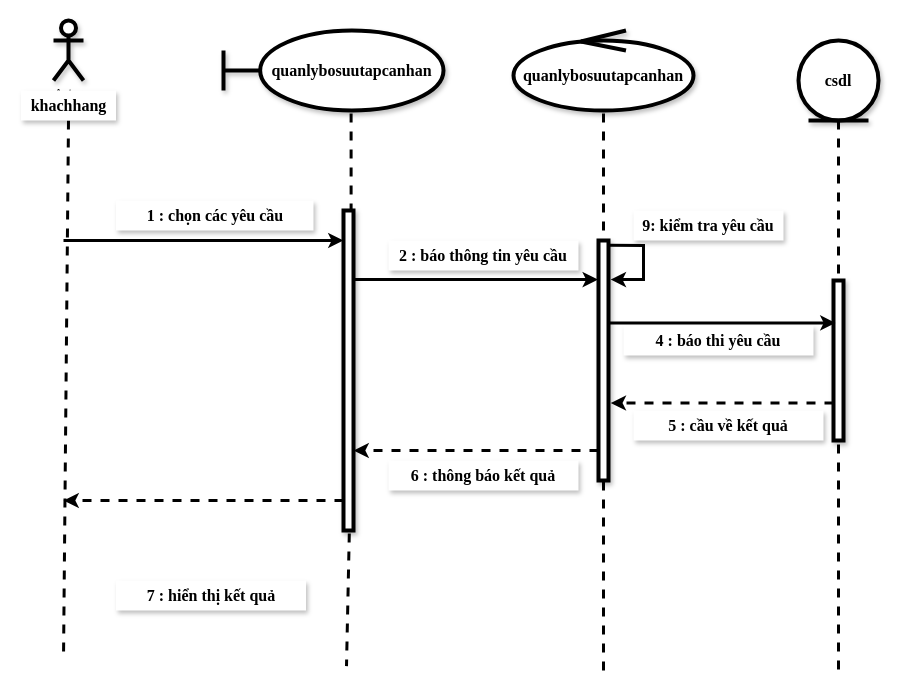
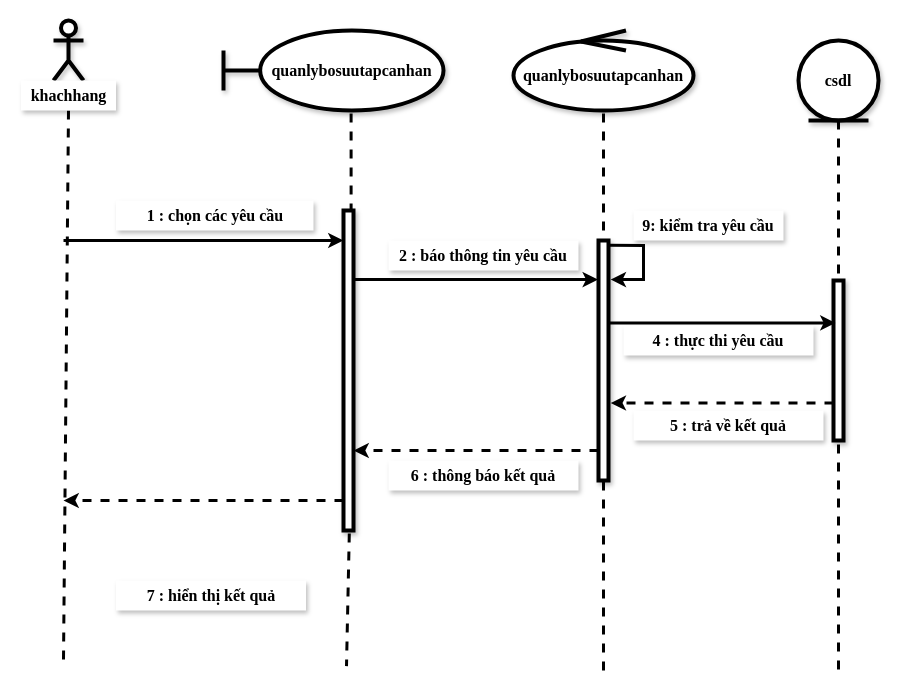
(69, 106) -> (69, 96)
(719, 341) -> (719, 341)
(729, 426) -> (729, 426)
